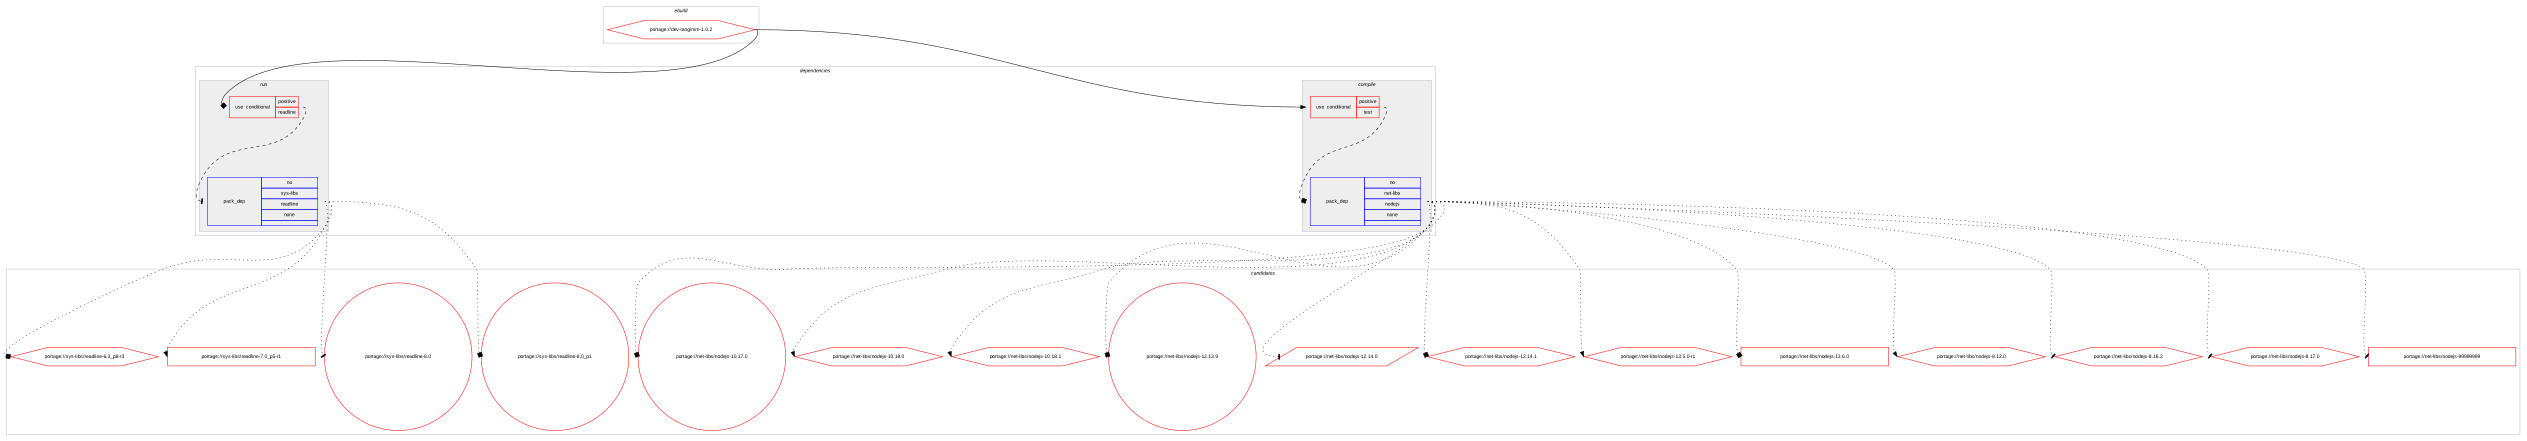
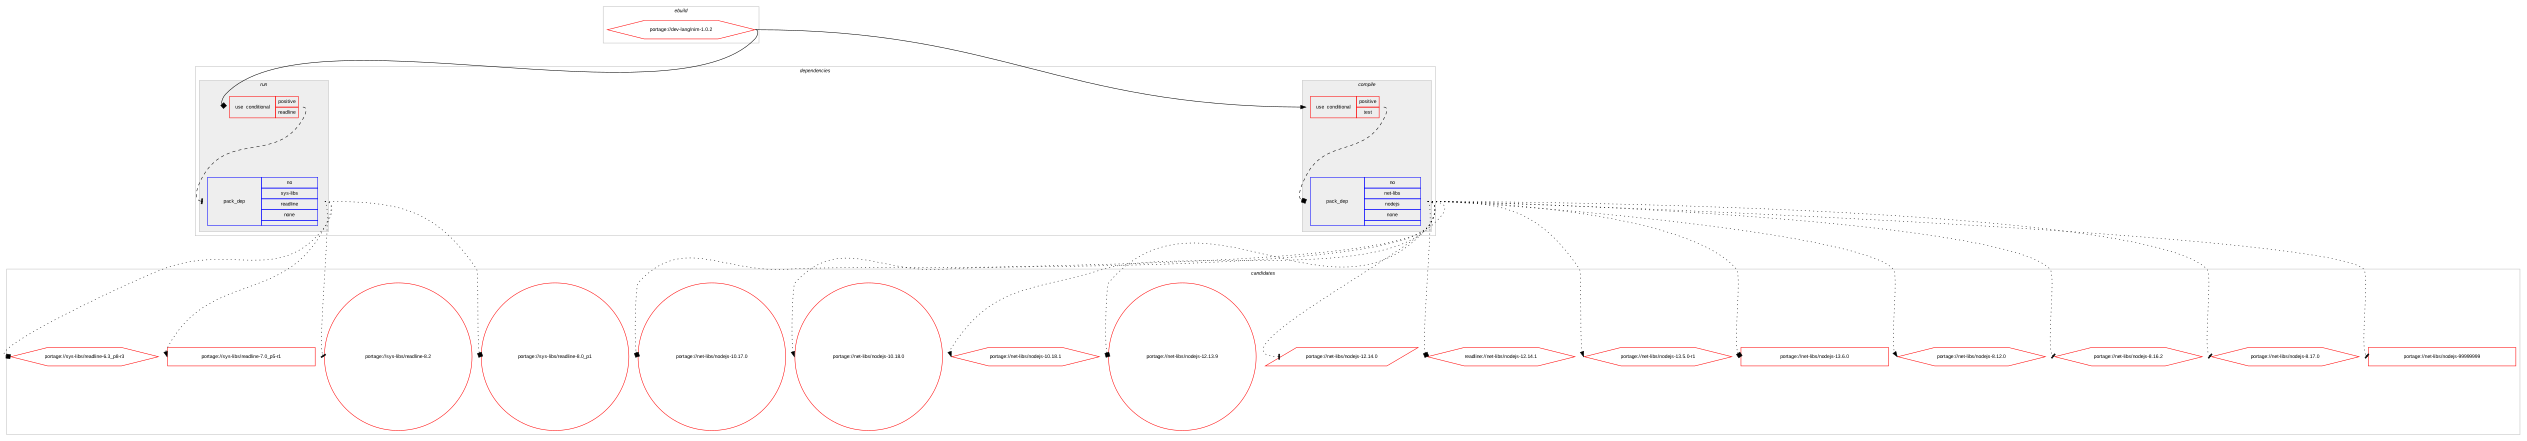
(398, 357) -> (398, 357)
(869, 357) -> (869, 357)
(1501, 357) -> (1501, 357)
